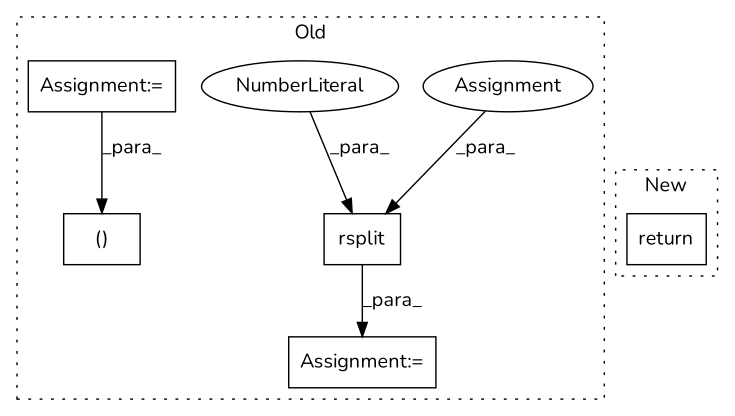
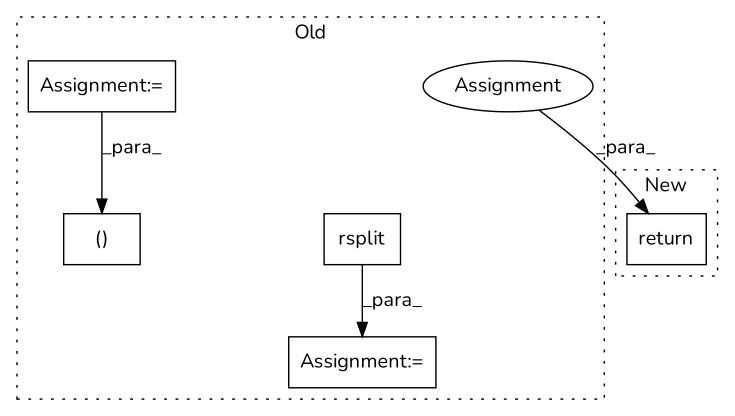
(300, 86) -> none
(441, 157) -> (592, 153)
